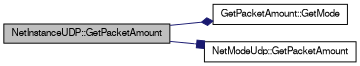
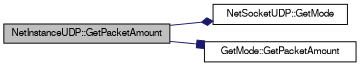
(280, 14) -> (280, 14)
(280, 52) -> (280, 52)
